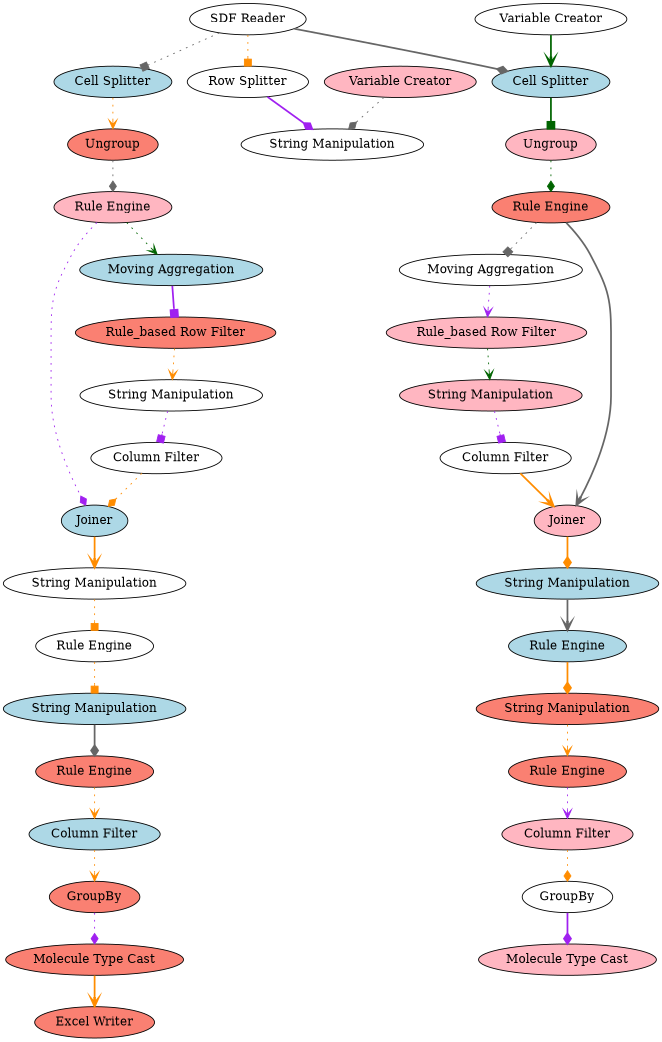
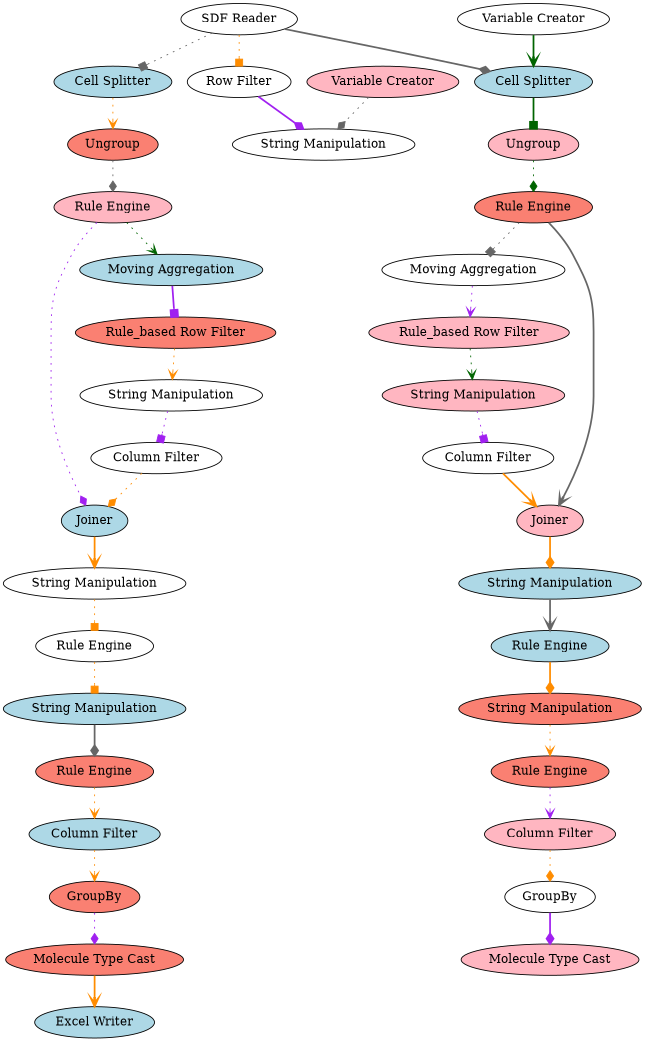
(248, 82) -> (239, 82)
(95, 1022) -> (95, 1022)
